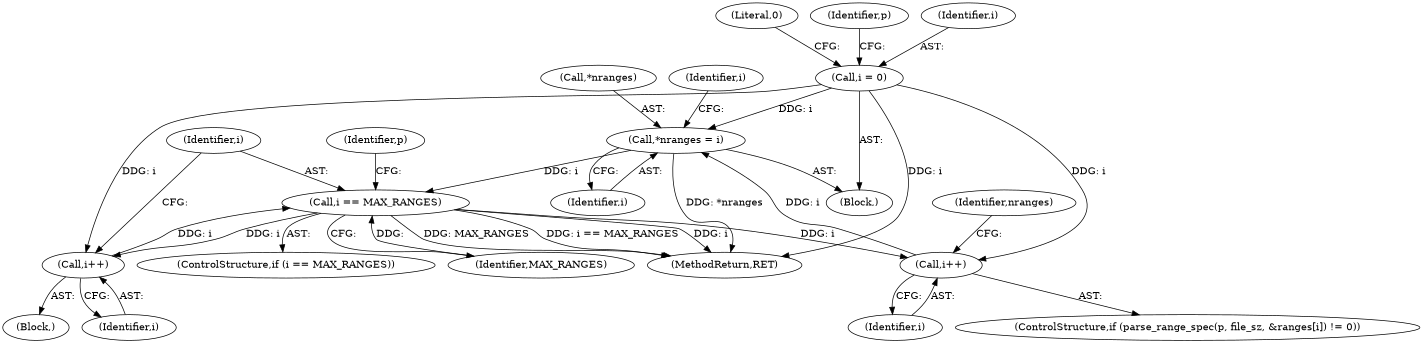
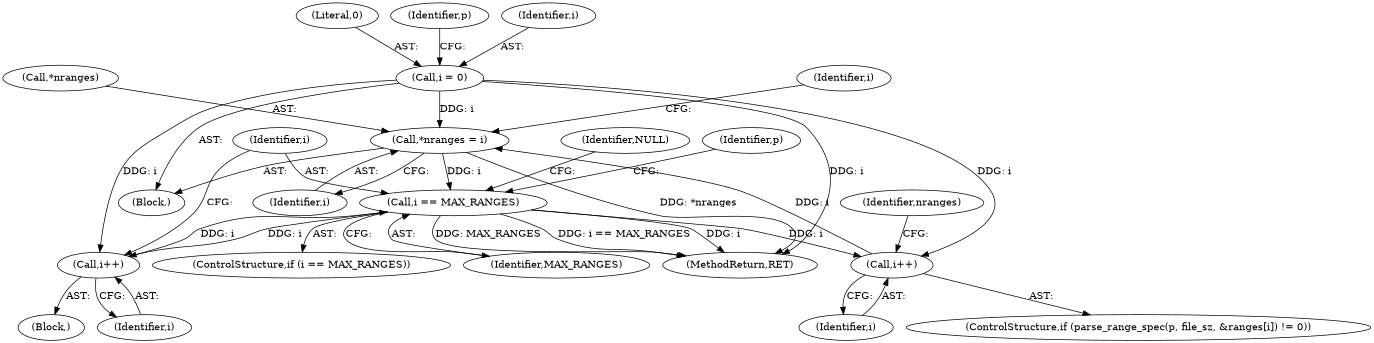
(829, 47) -> (408, 47)
none -> (625, 140)
(392, 234) -> (405, 234)
